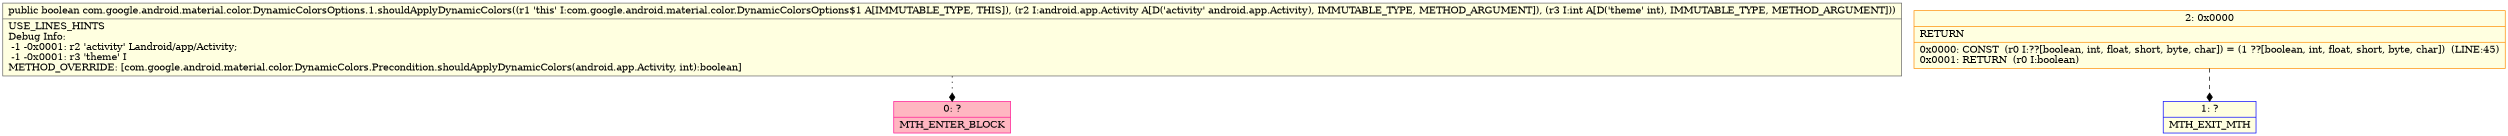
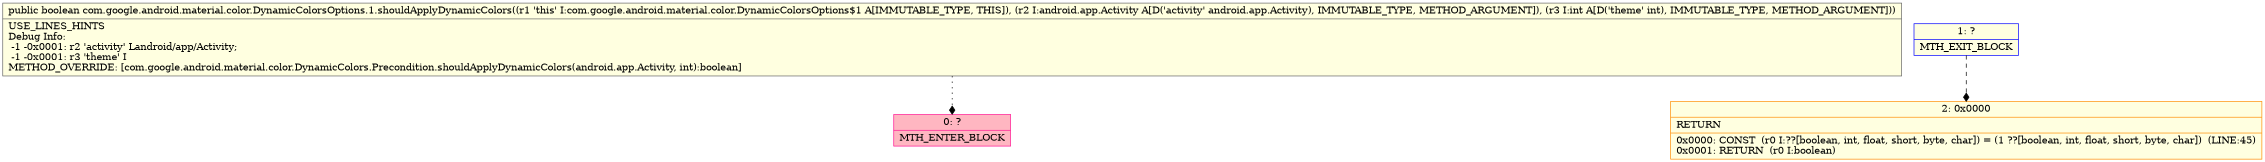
(2210, 81) -> (1966, 74)
(2210, 125) -> (1966, 47)
